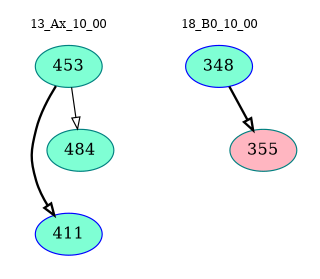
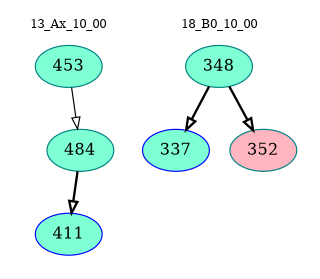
(219, 66) -> (219, 66)
(33, 145) -> (75, 186)
none -> (176, 150)
(263, 150) -> (263, 150)
